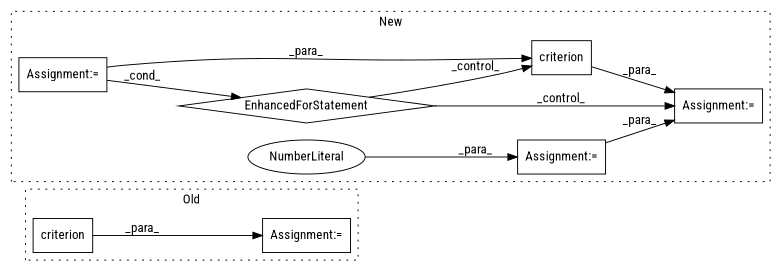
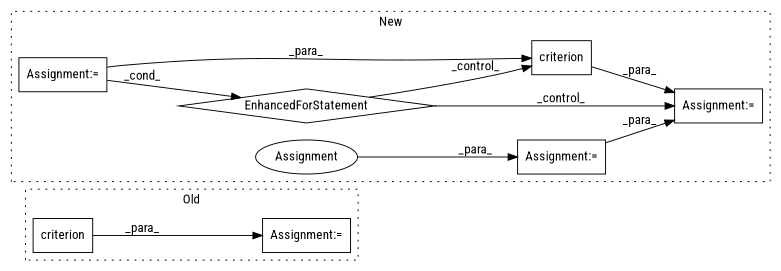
(307, 157) -> (307, 157)
